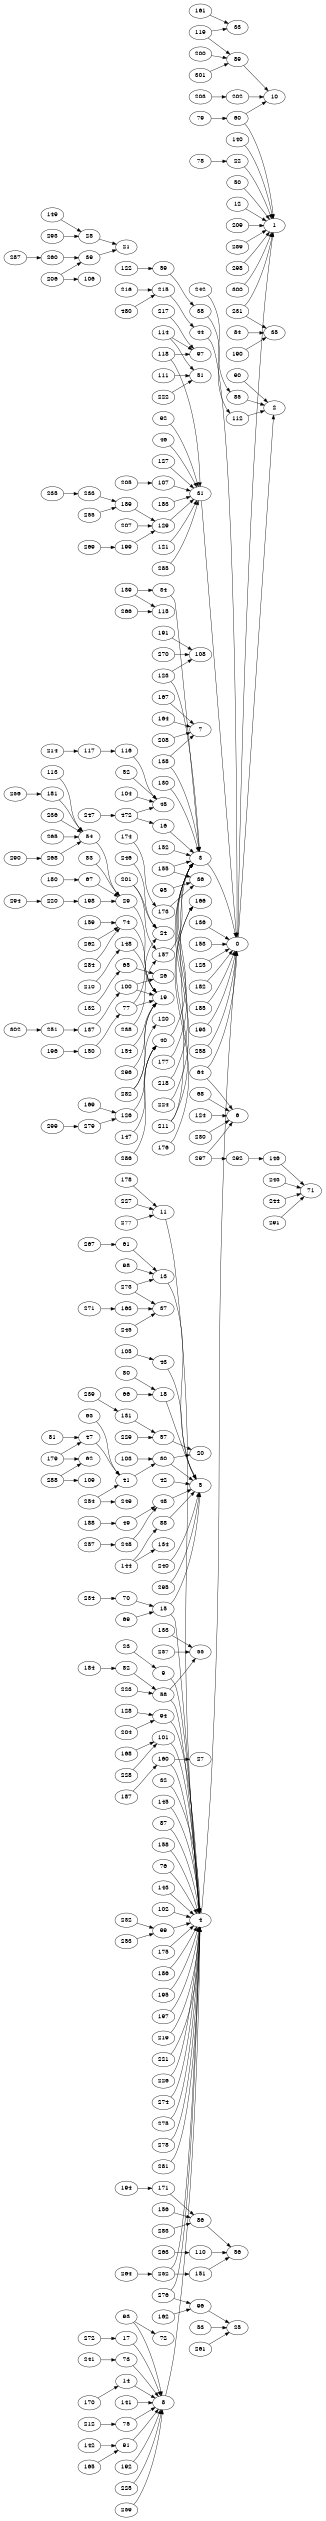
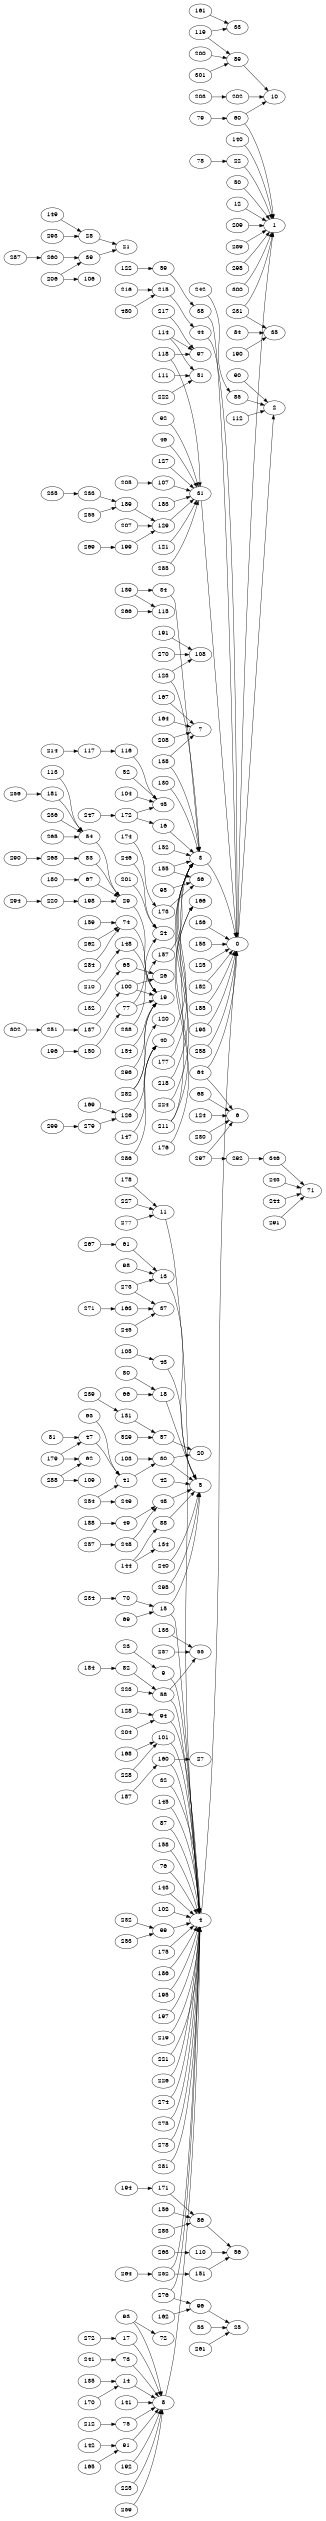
(219, 363) -> (229, 624)
(126, 815) -> (126, 815)
(69, 849) -> (69, 858)
(145, 915) -> none
(274, 1159) -> (274, 1159)
(126, 1438) -> (126, 1438)
none -> (89, 2381)
